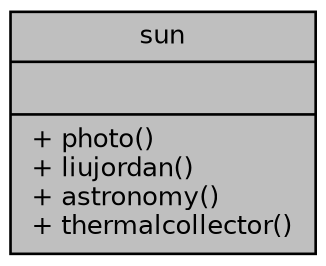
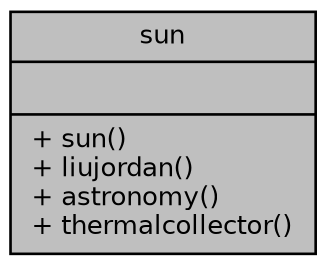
(93, 139) -> (80, 139)
